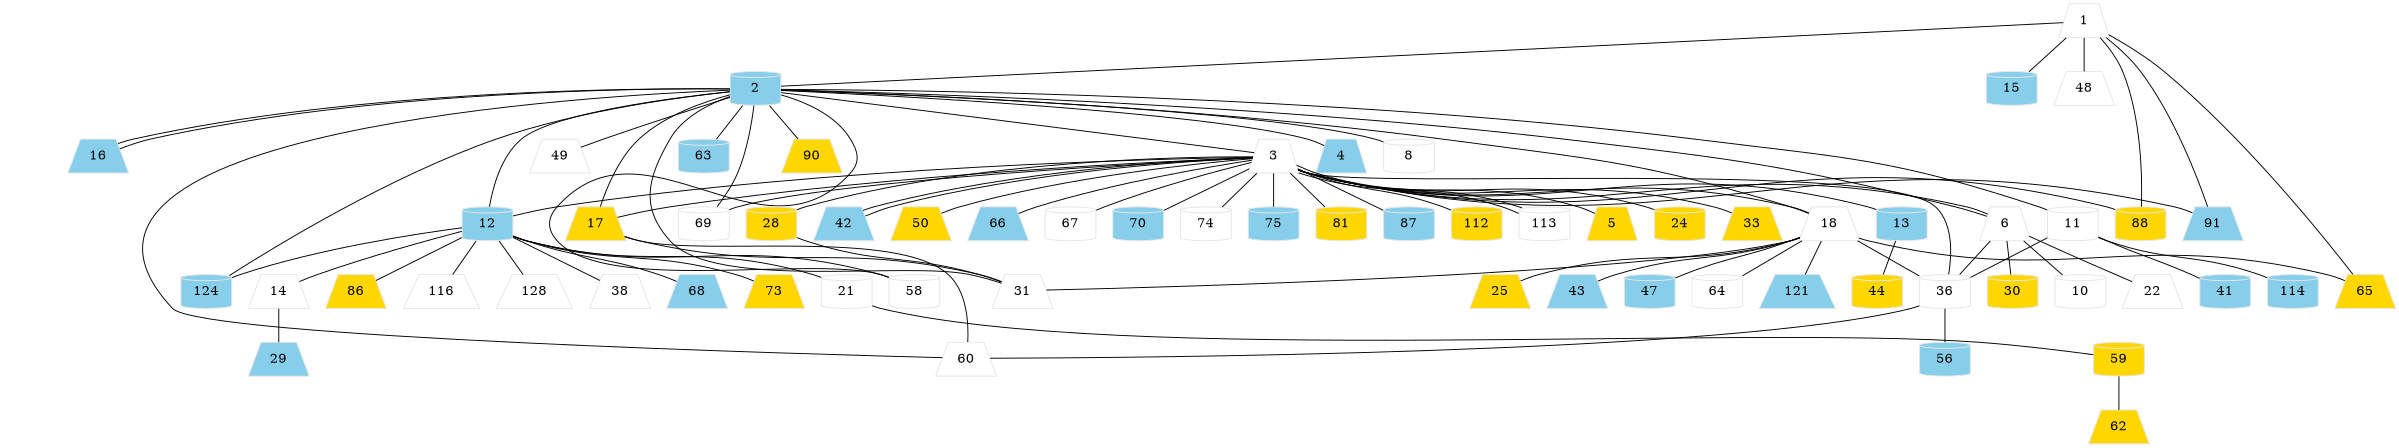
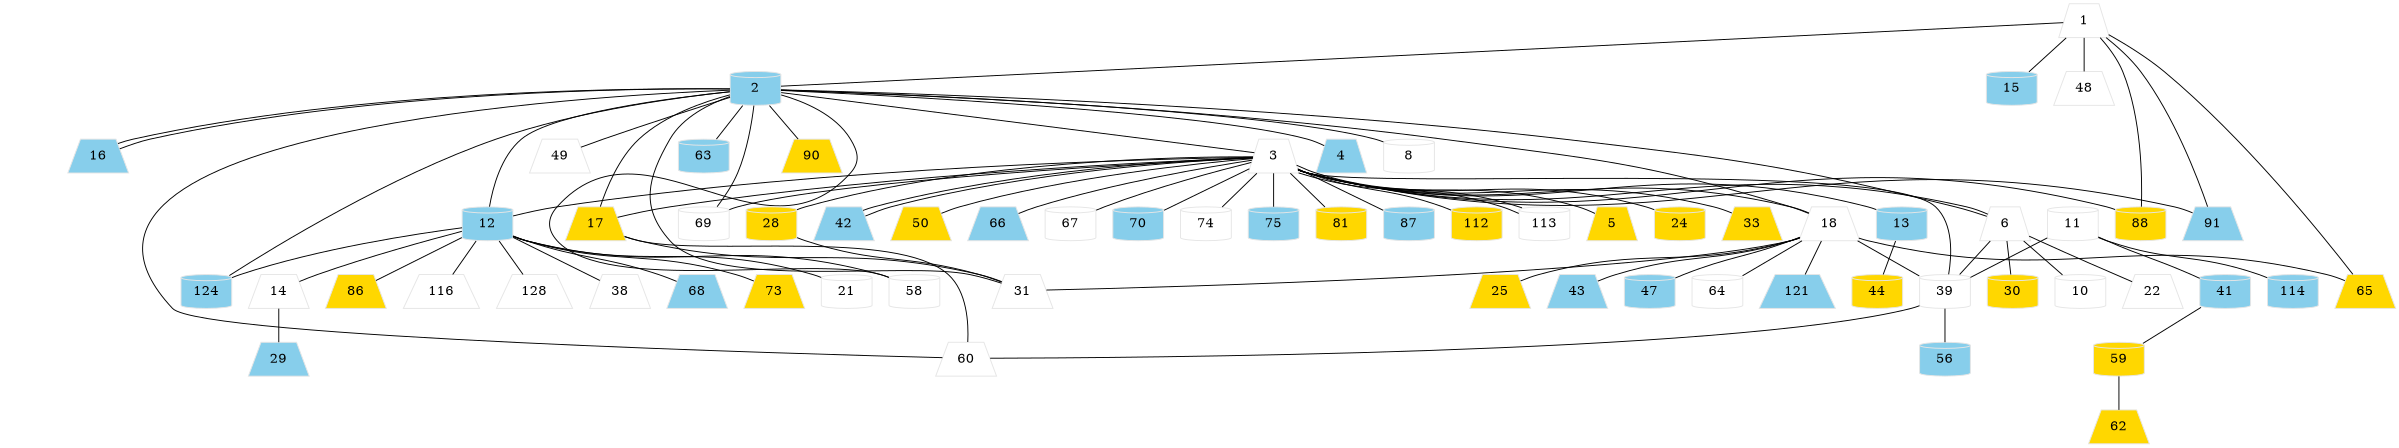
(1418, 113) -> none
(1945, 291) -> (1945, 291)
(1482, 340) -> (2172, 325)
